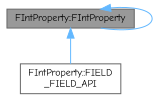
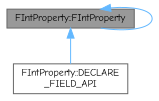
(71, 79) -> (71, 79)
